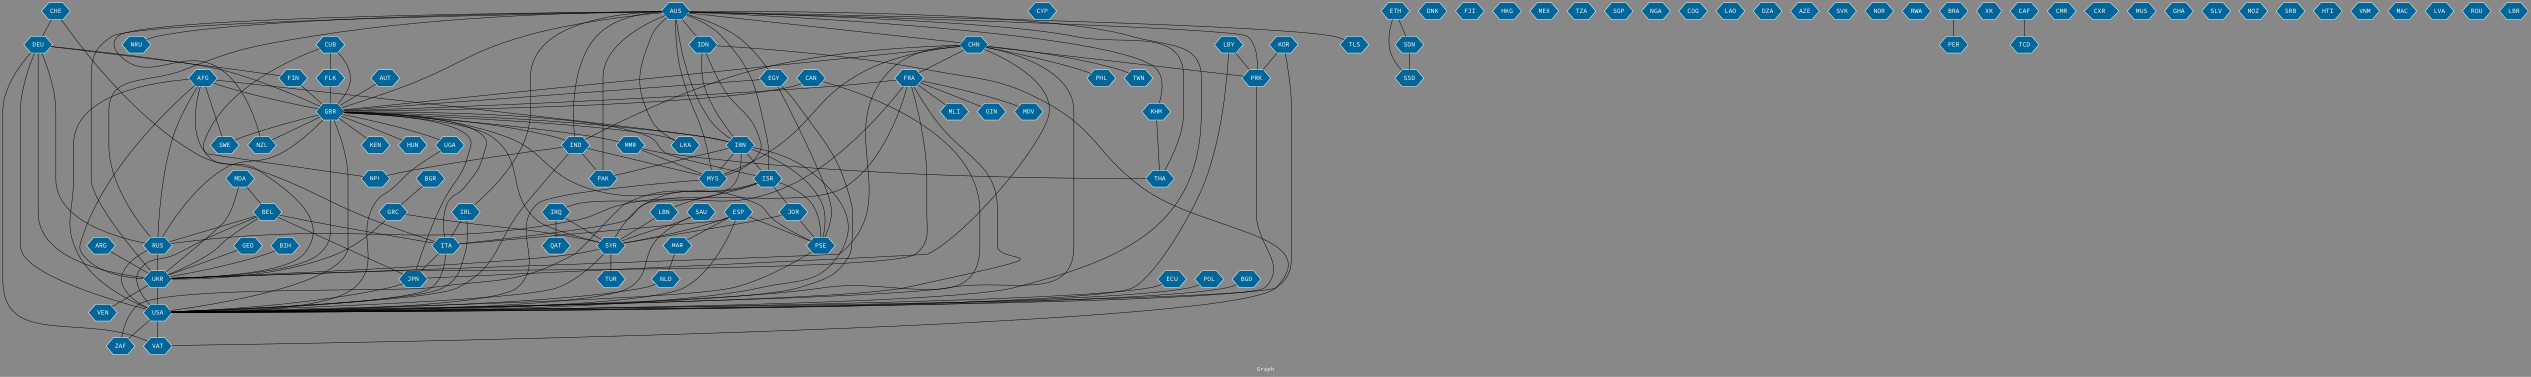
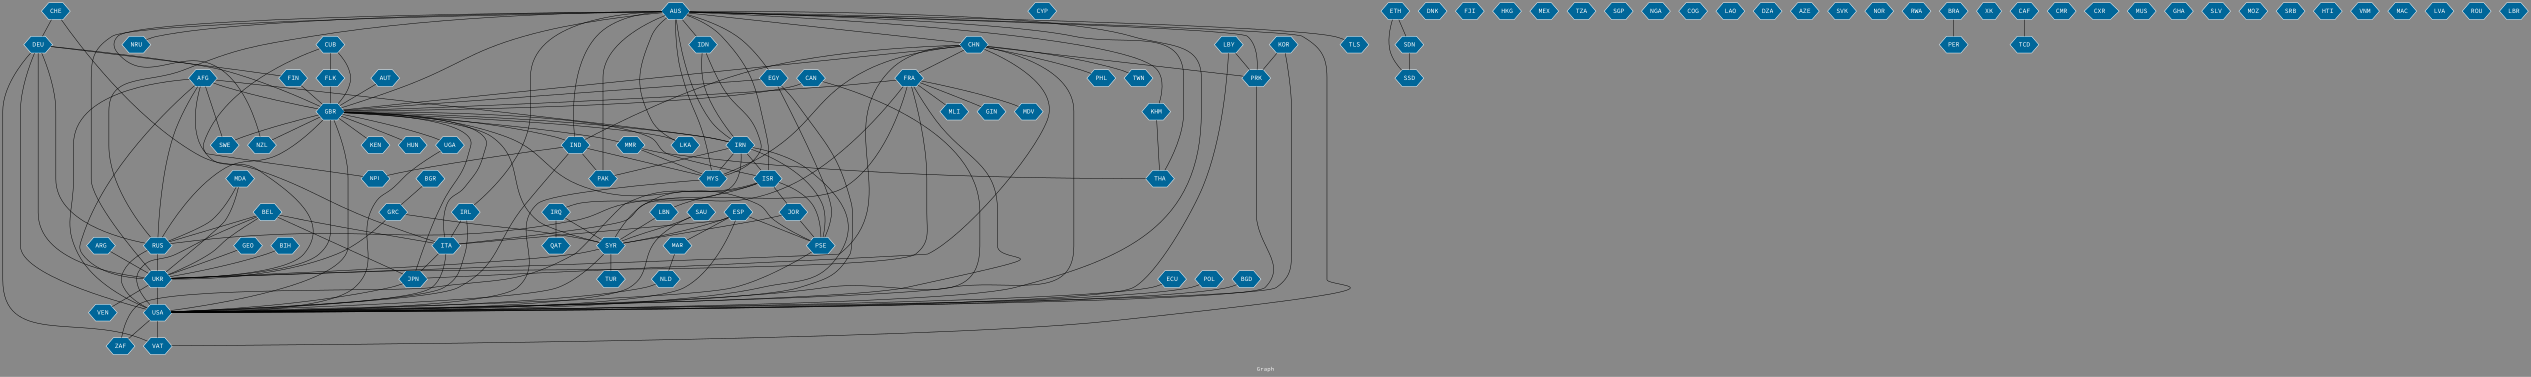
(254, 195) -> (209, 222)
(1055, 317) -> (1207, 310)
